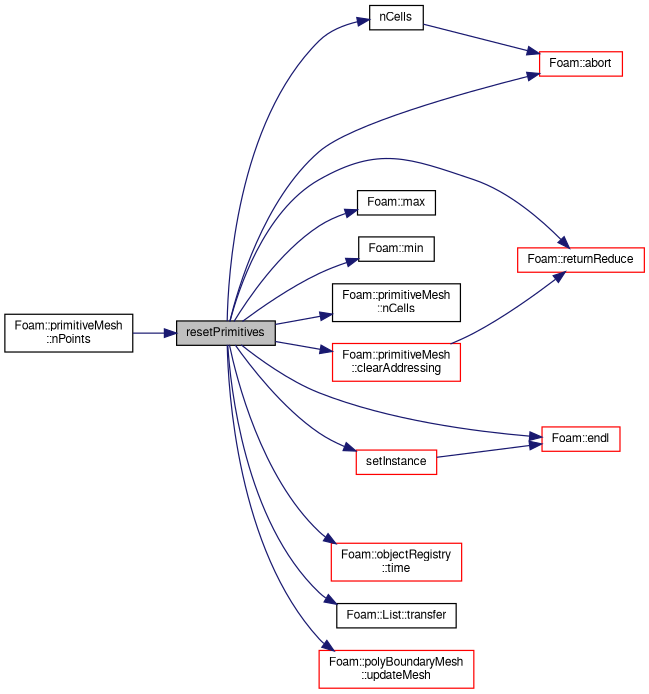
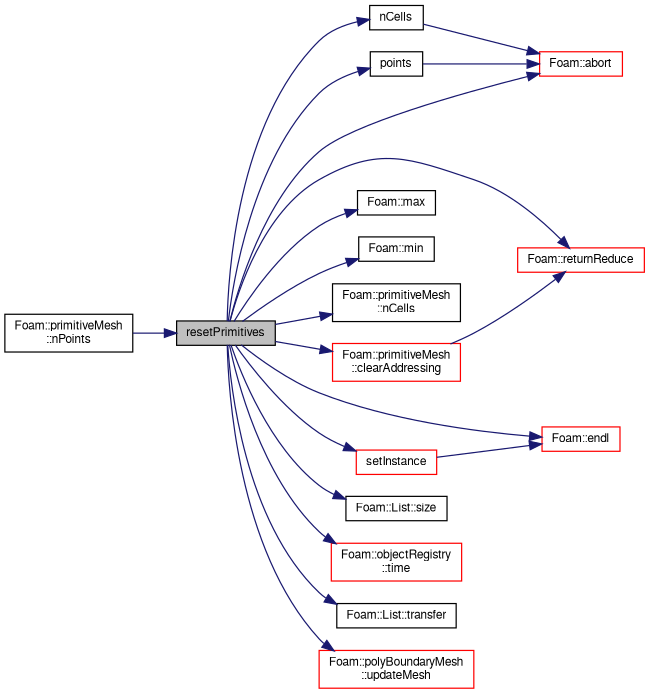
none -> (396, 64)
none -> (396, 509)
